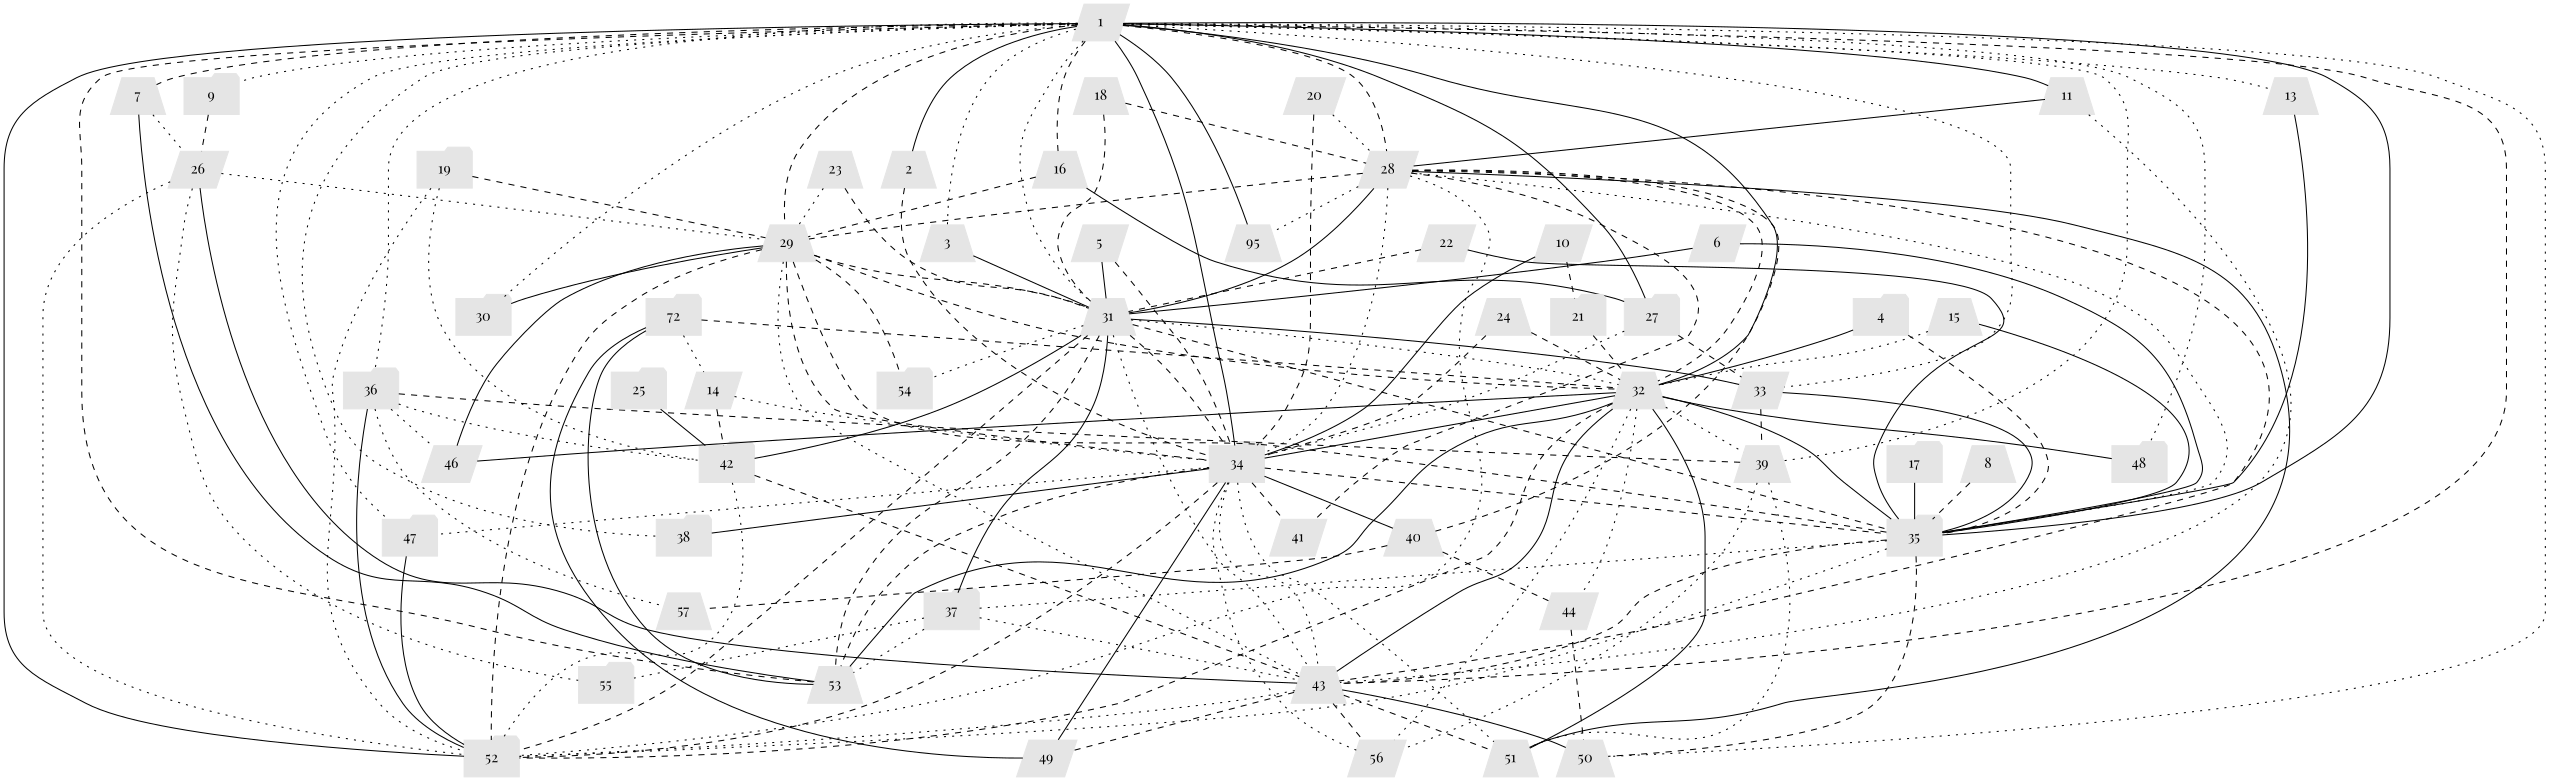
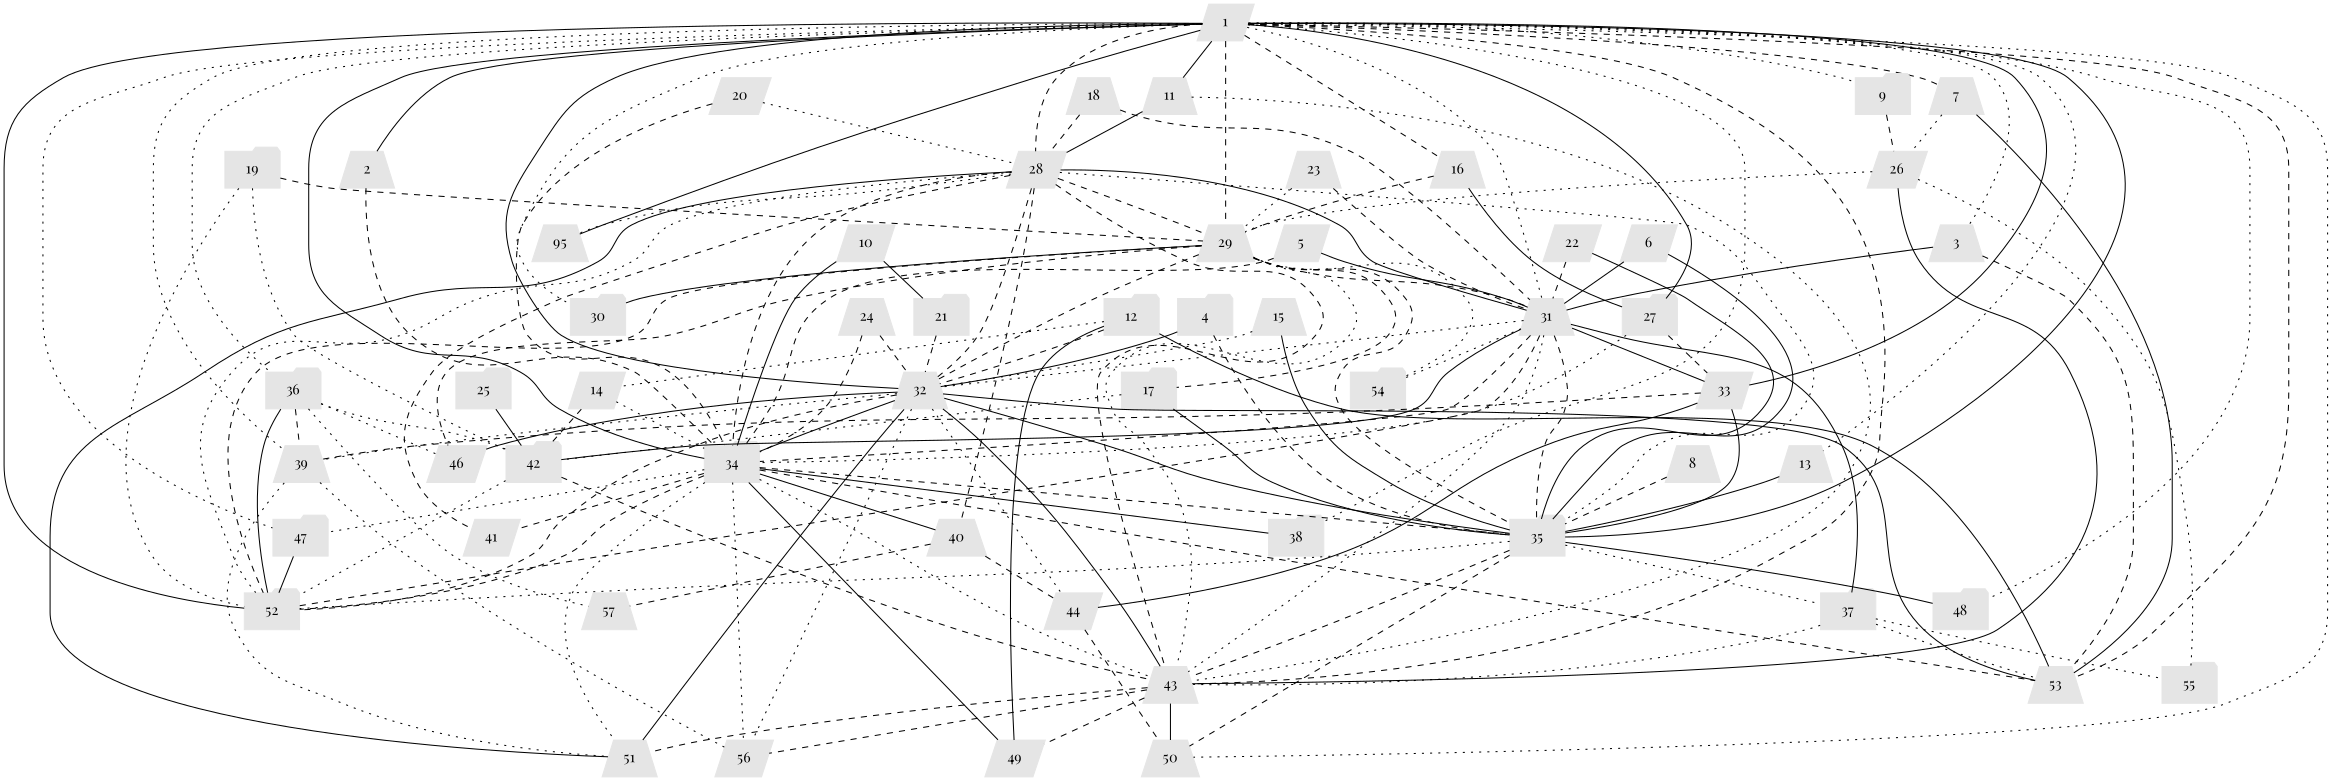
(1769, 85) -> (1998, 71)
(1571, 280) -> (908, 284)
(574, 294) -> (782, 301)
(869, 307) -> (1412, 265)
(674, 317) -> (1132, 317)
(1365, 324) -> (807, 242)
(826, 401) -> (1375, 346)
none -> (841, 427)
(1876, 429) -> (1731, 566)
(971, 481) -> (2133, 433)
none -> (1445, 498)
(43, 597) -> none
(1083, 718) -> none
